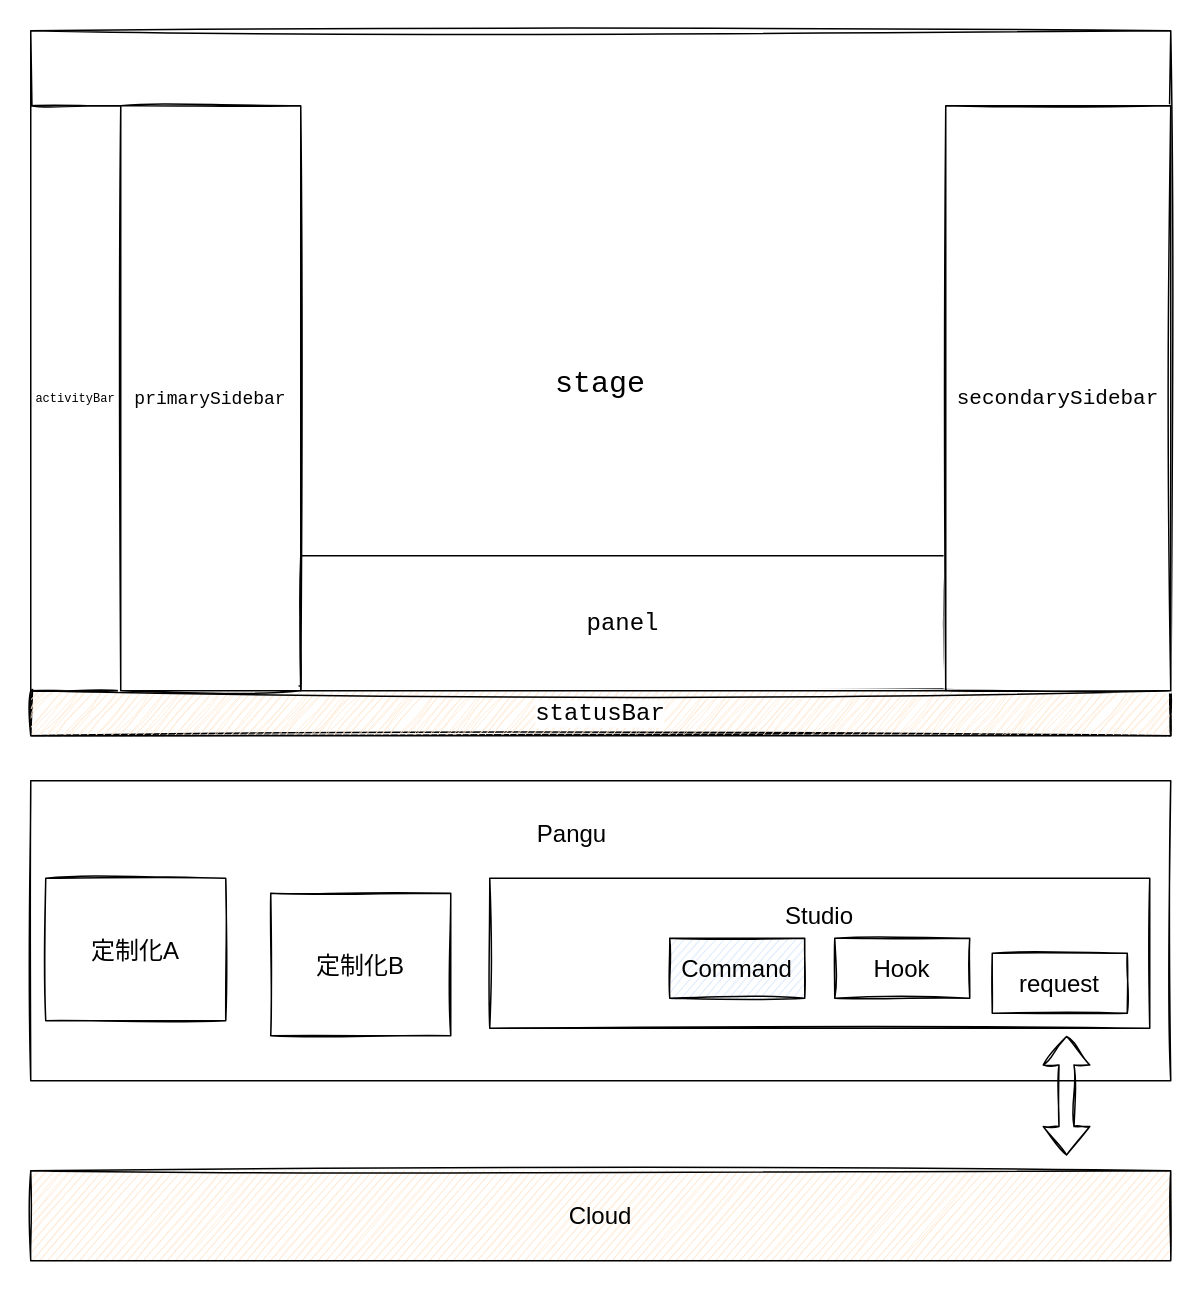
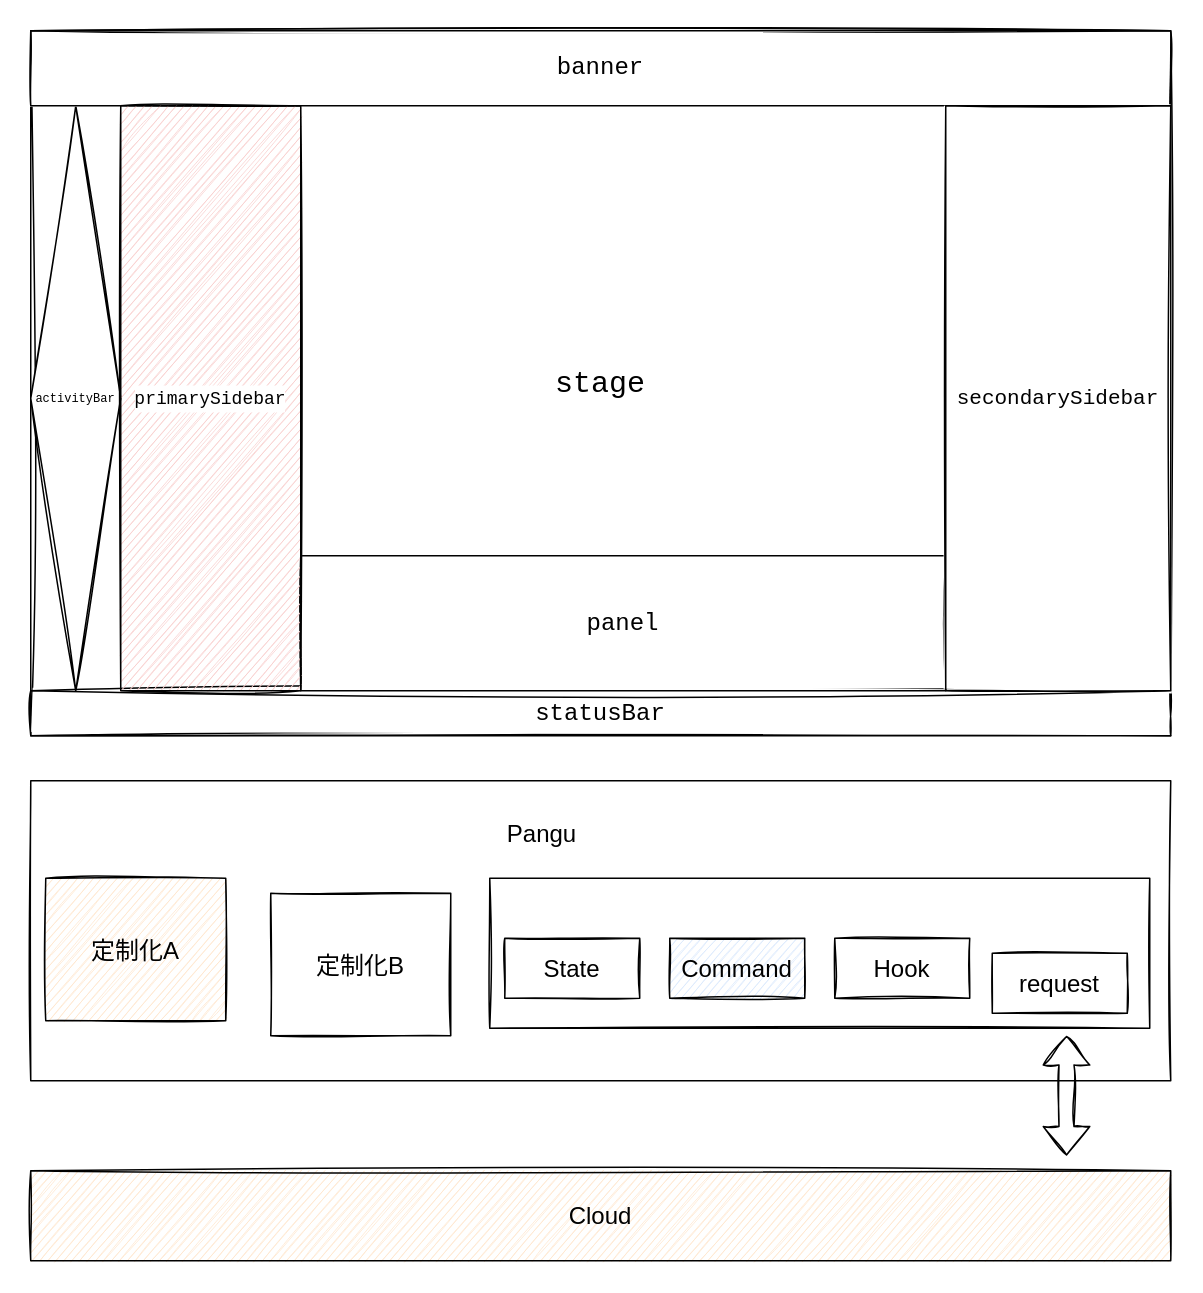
none -> (601, 68)
(76, 398) -> (76, 398)
(211, 398) -> (211, 398)
(601, 713) -> (601, 713)
(572, 833) -> (542, 833)
(820, 916) -> none
(136, 950) -> (136, 950)
none -> (572, 968)
